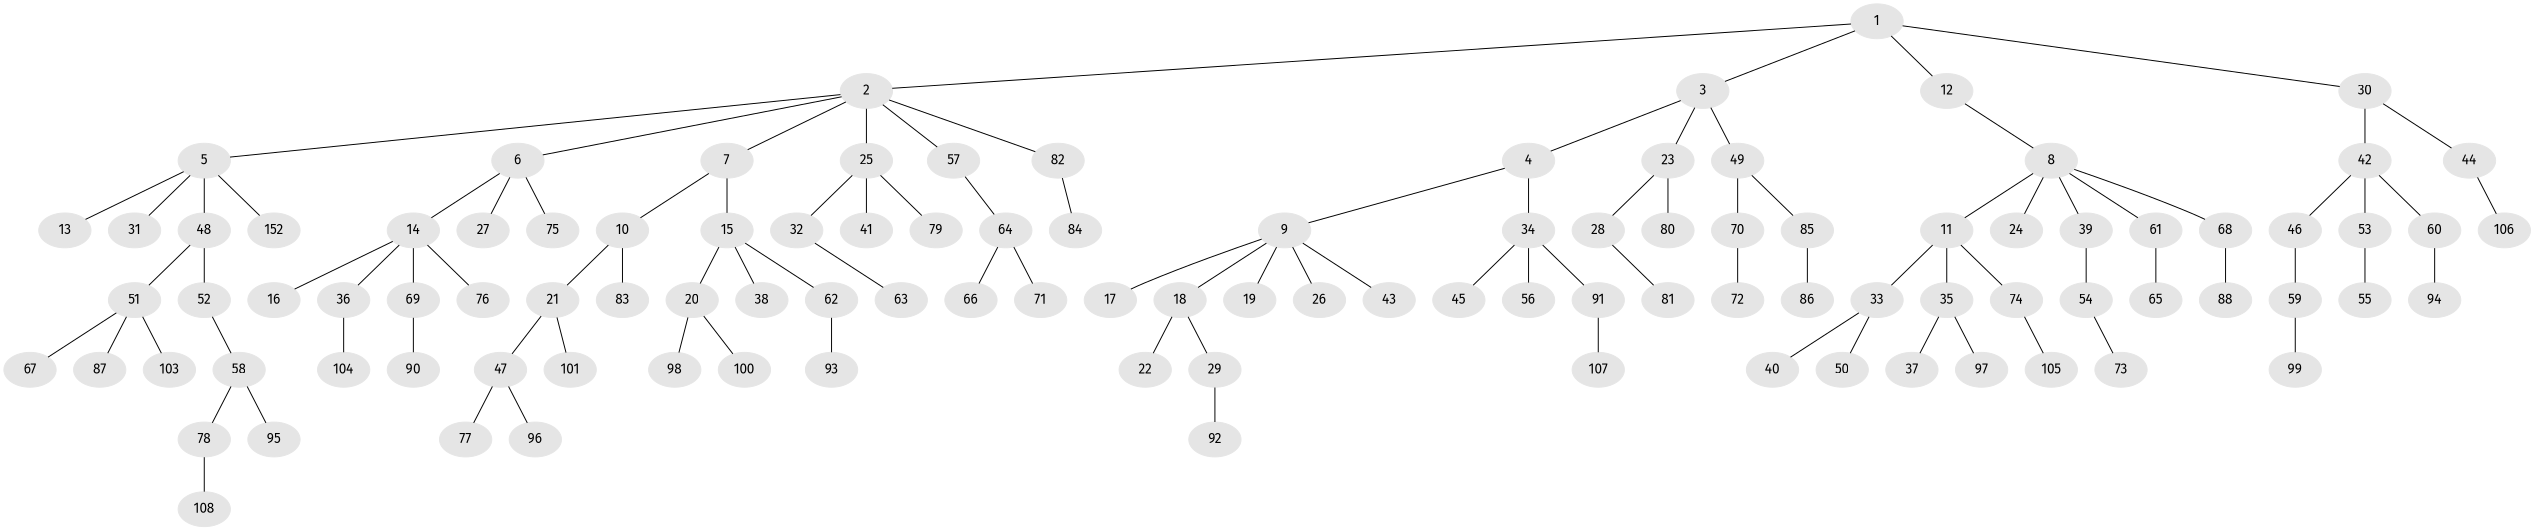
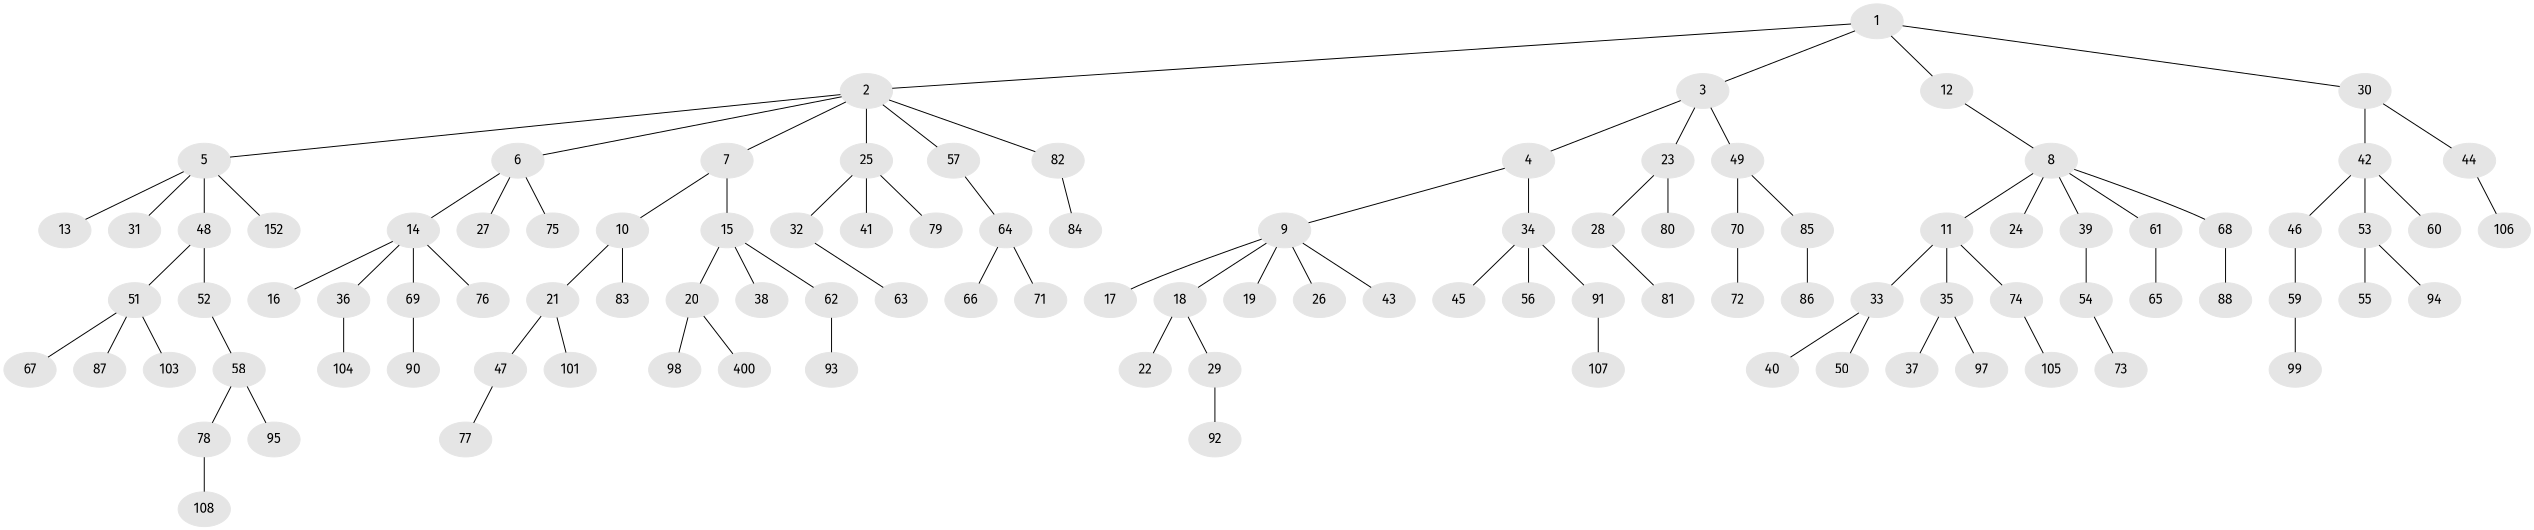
(2435, 265) -> (2400, 265)
(744, 370) -> (744, 370)
(535, 439) -> none
